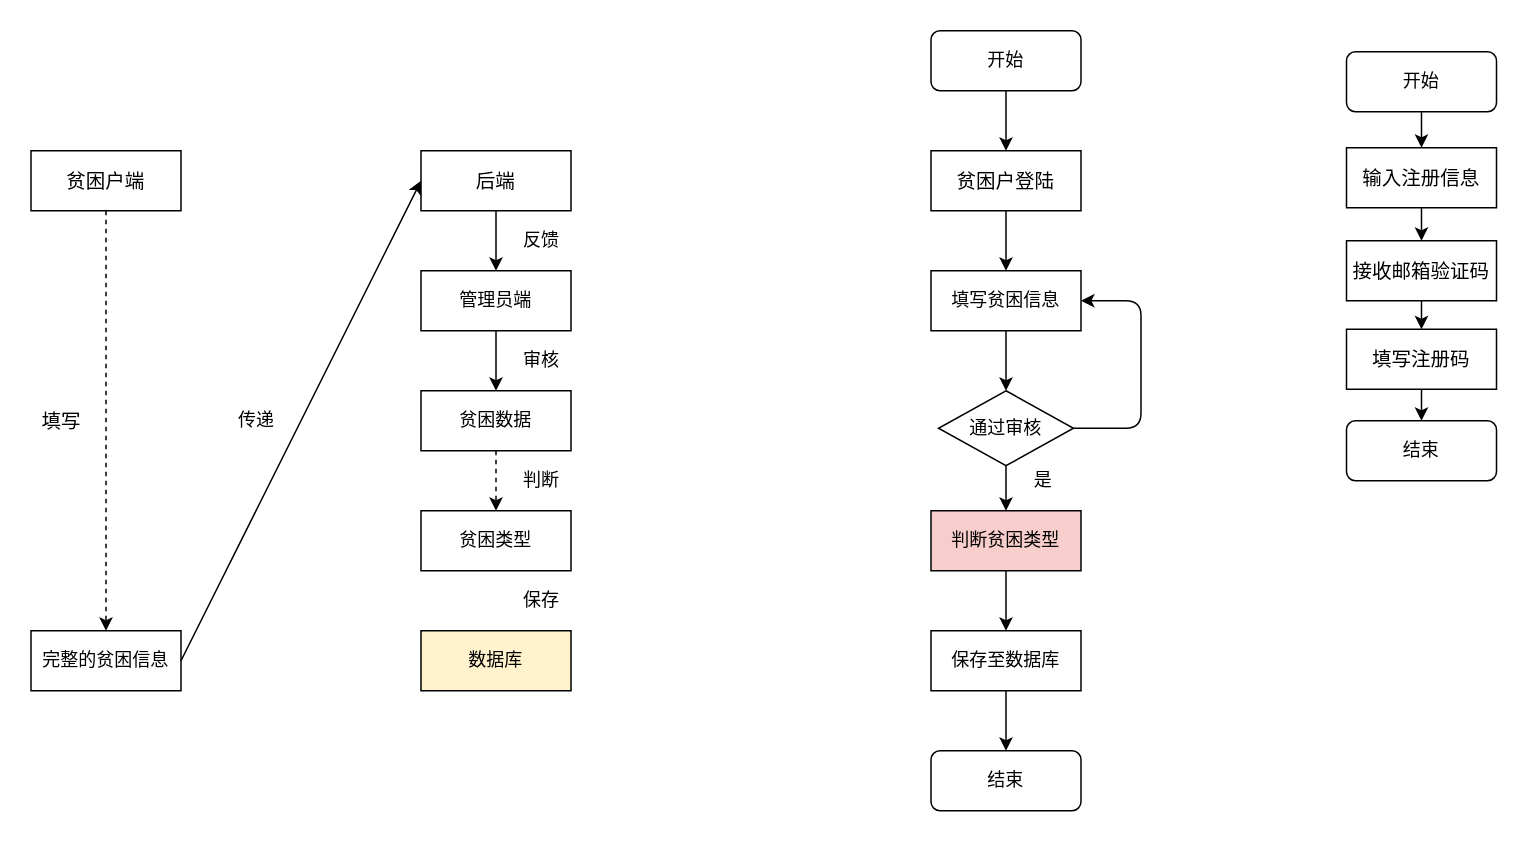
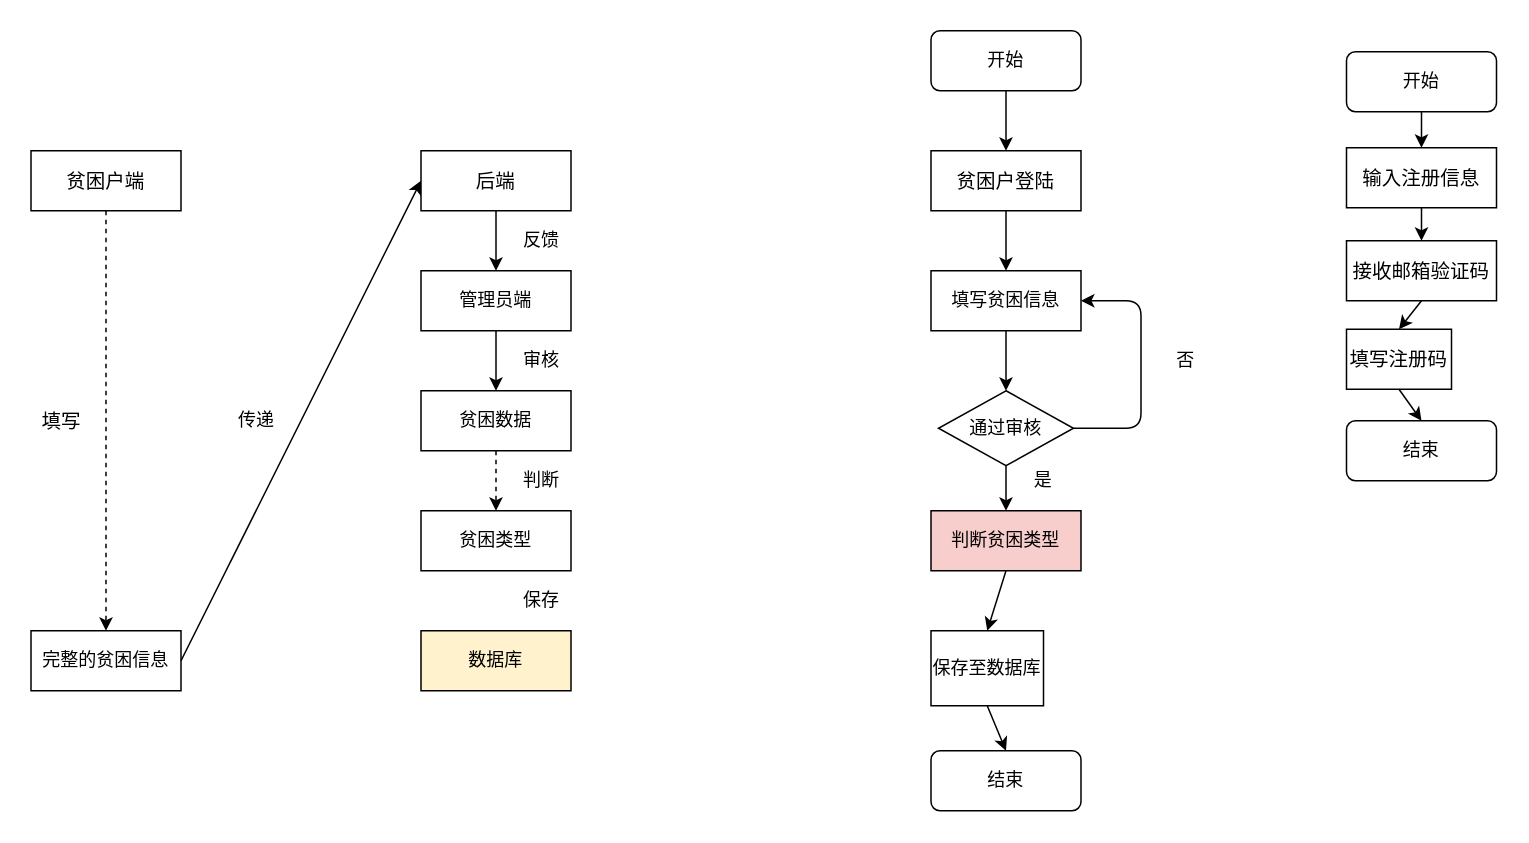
(1421, 359) -> (1399, 359)
none -> (1186, 361)
(1006, 661) -> (987, 668)
